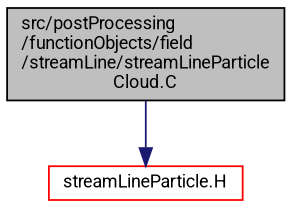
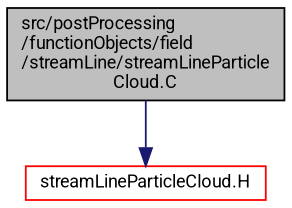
(146, 183) -> (146, 183)
